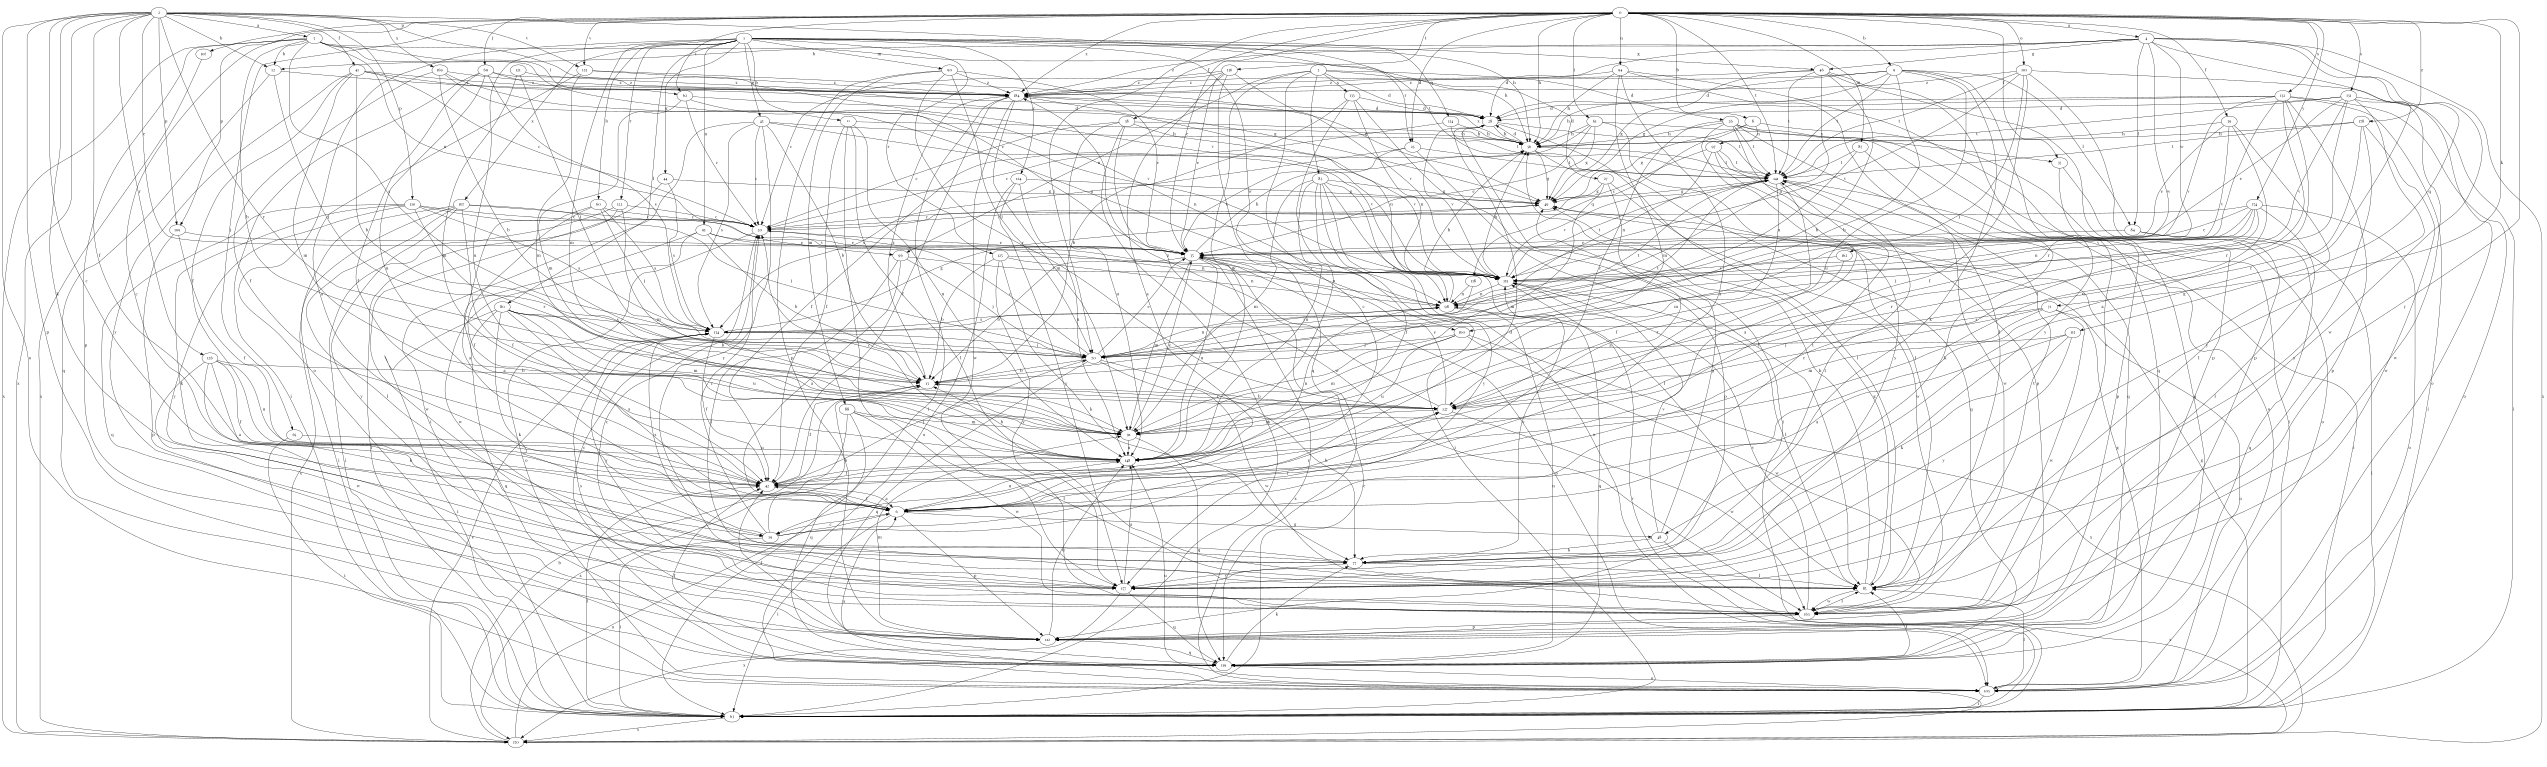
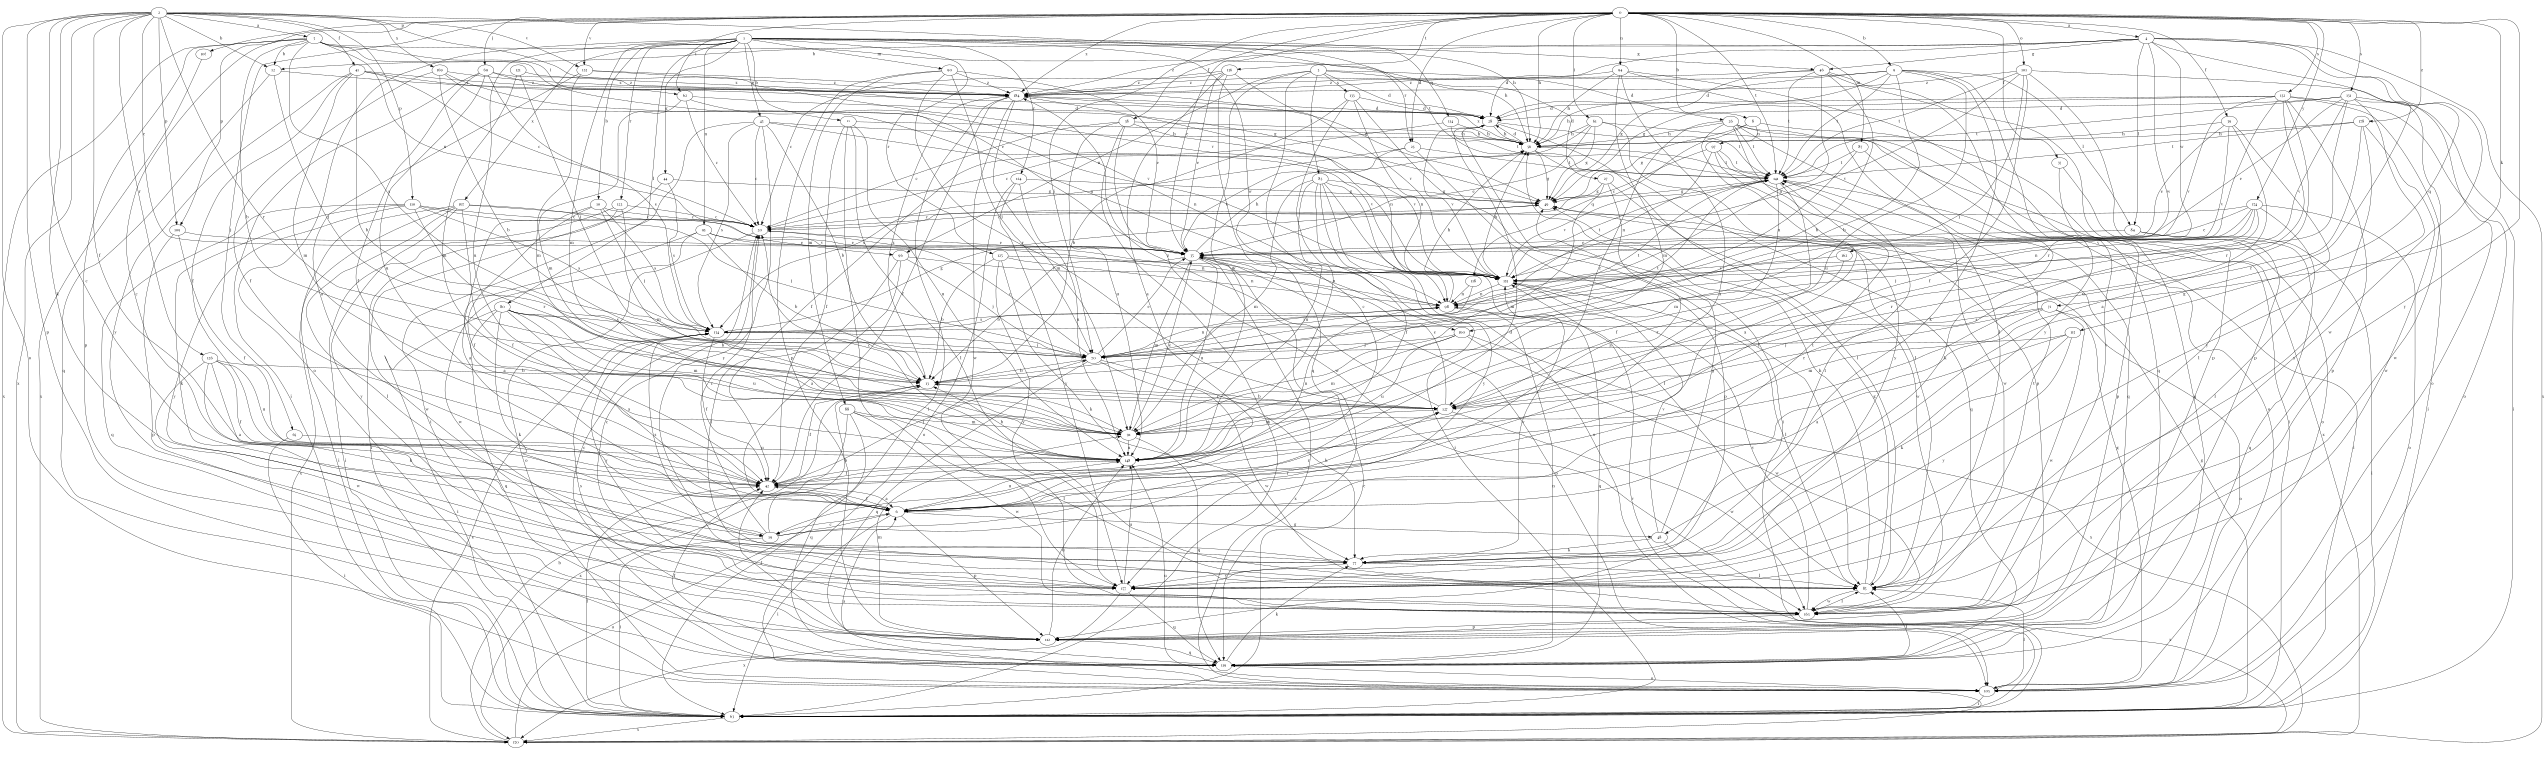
(1904, 144) -> (2359, 689)
(598, 204) -> (598, 204)
